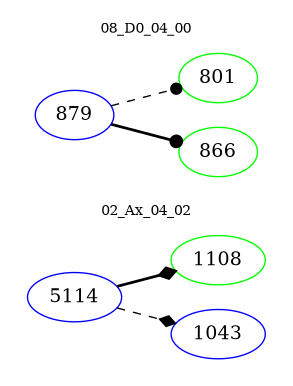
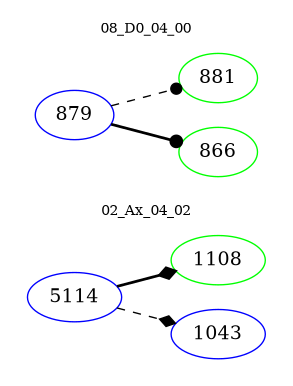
(218, 78) -> (218, 78)
